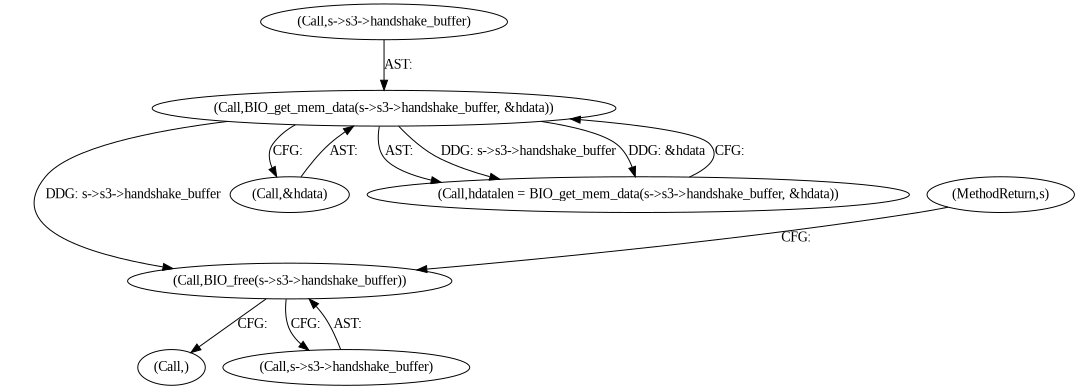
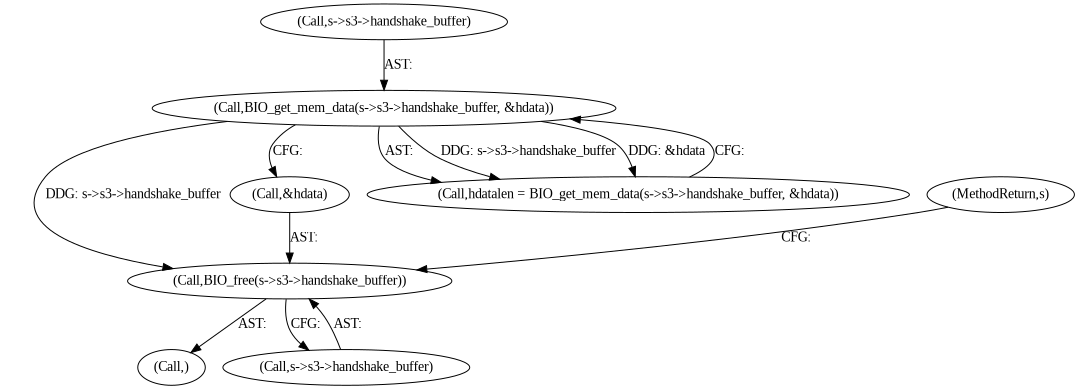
(321, 152) -> (290, 233)
(254, 324) -> (254, 324)
